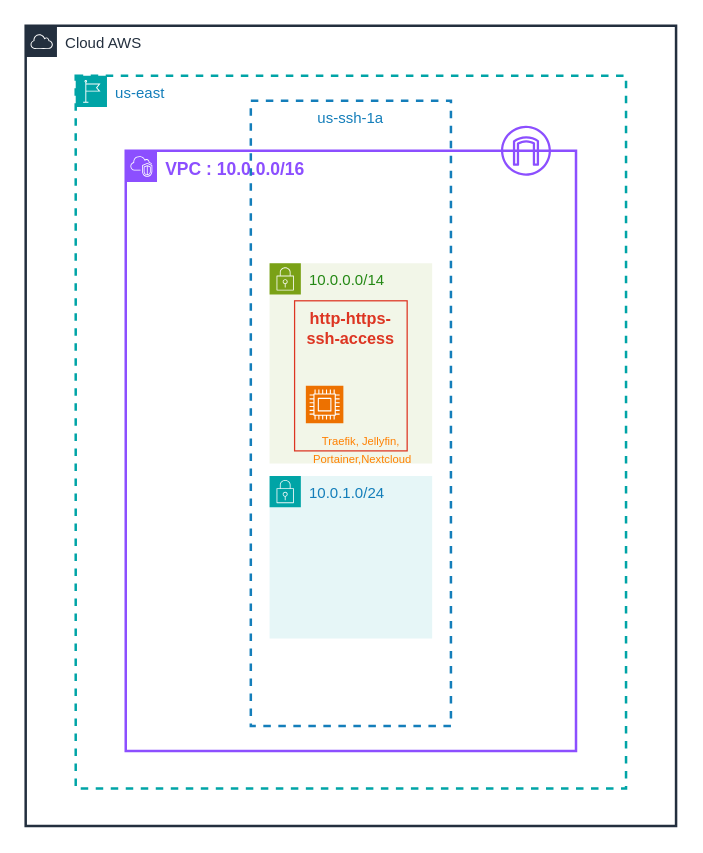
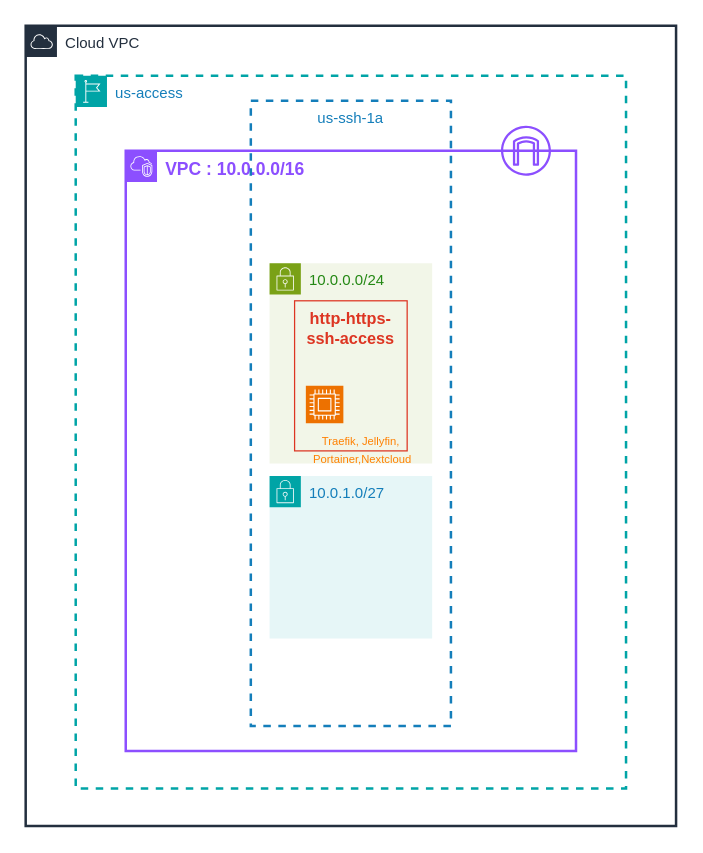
(100, 43) -> (100, 43)
(145, 93) -> (153, 93)
(350, 281) -> (350, 281)
(350, 493) -> (350, 493)
